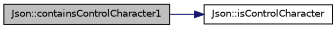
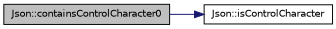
(87, 14) -> (87, 14)
